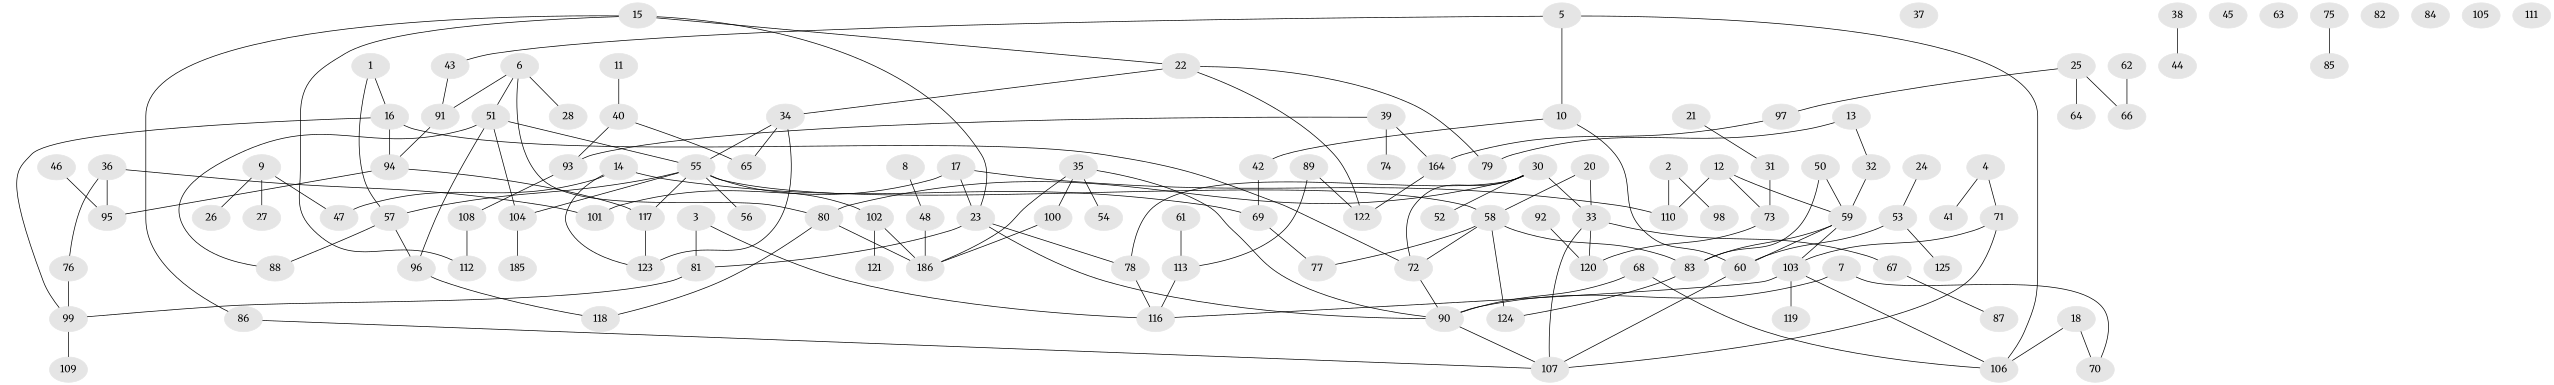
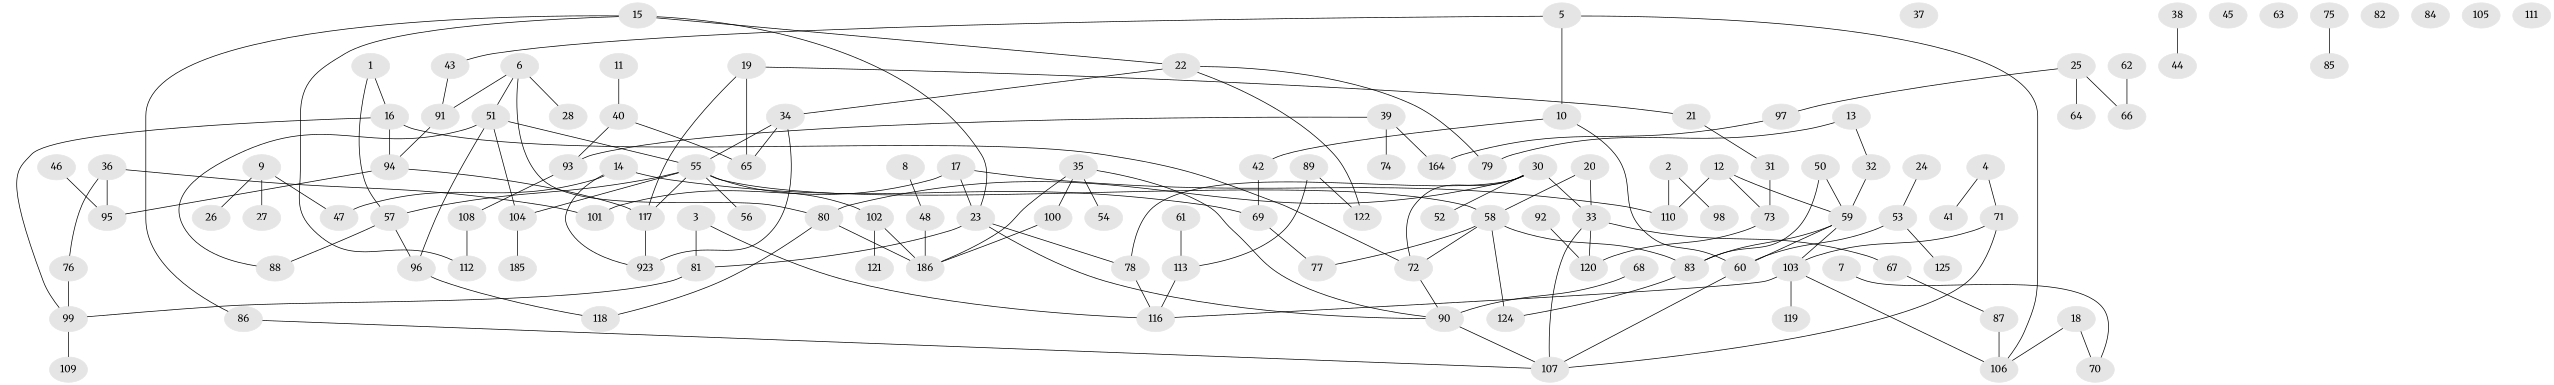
none -> (747, 66)
(1400, 193) -> none
(645, 268) -> (645, 268)
(1644, 297) -> none
(1810, 344) -> (1999, 344)
